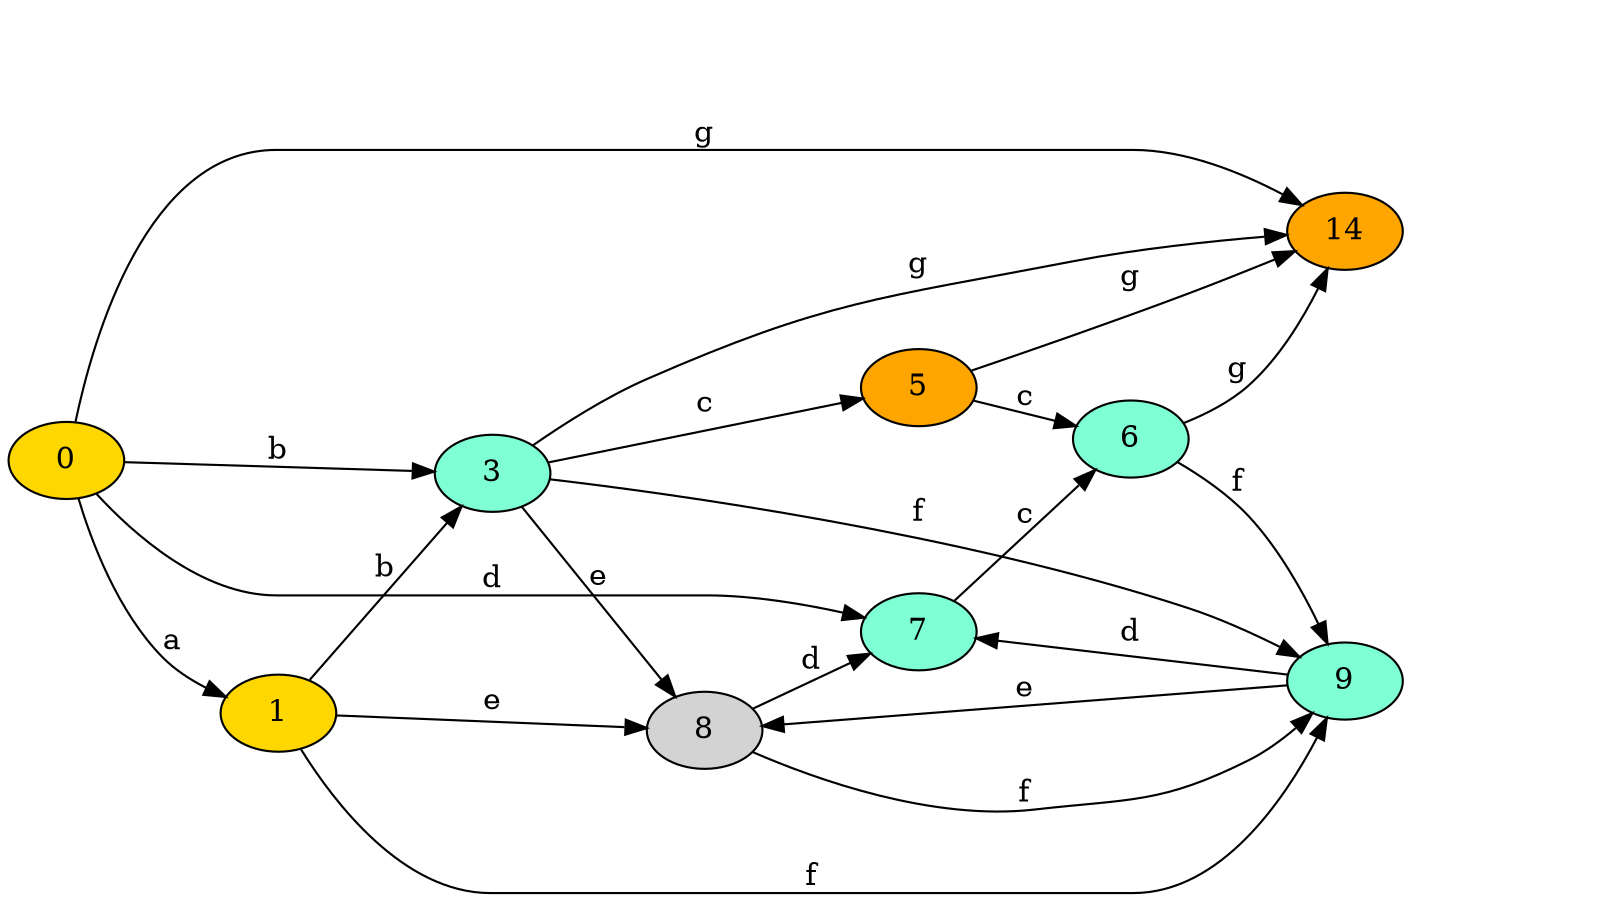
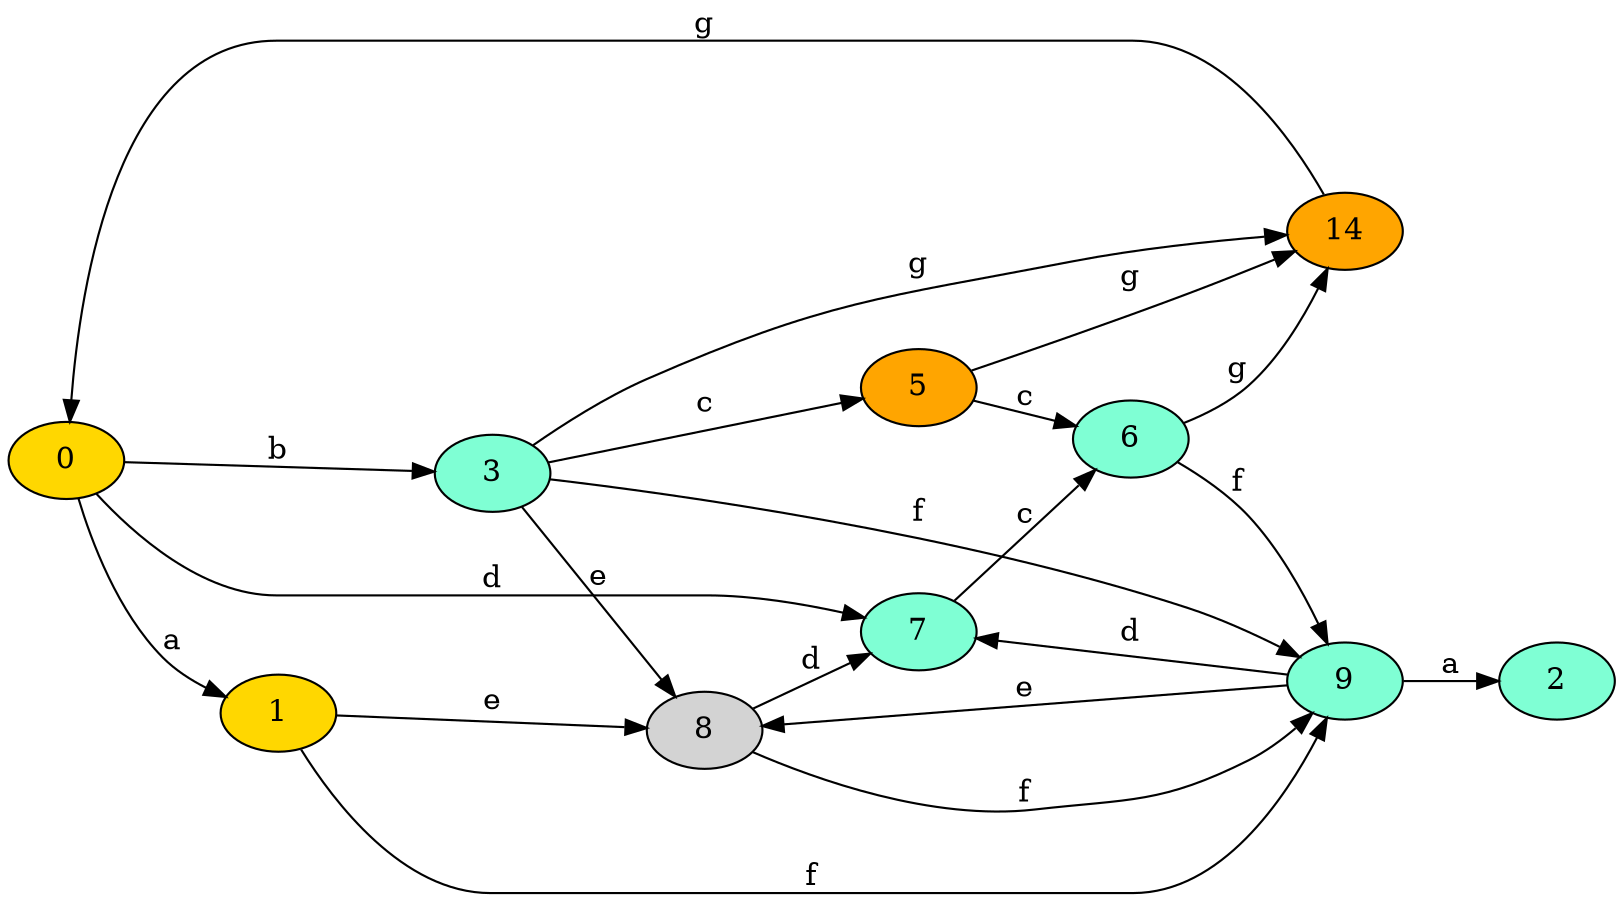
(602, 150) -> (607, 41)
(372, 609) -> none
none -> (1557, 681)
